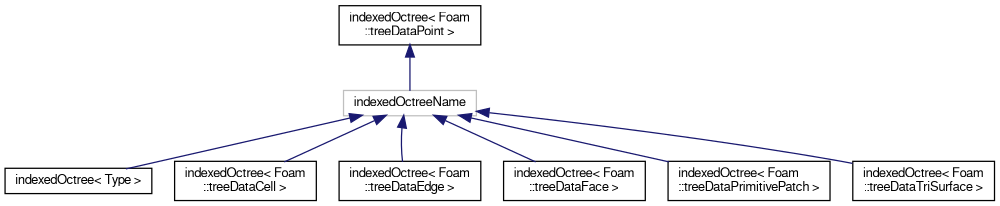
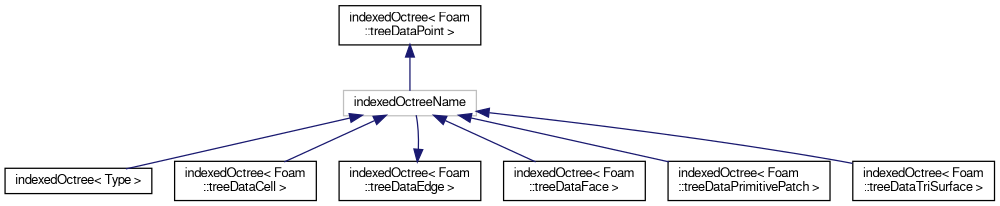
(401, 145) -> (418, 132)
